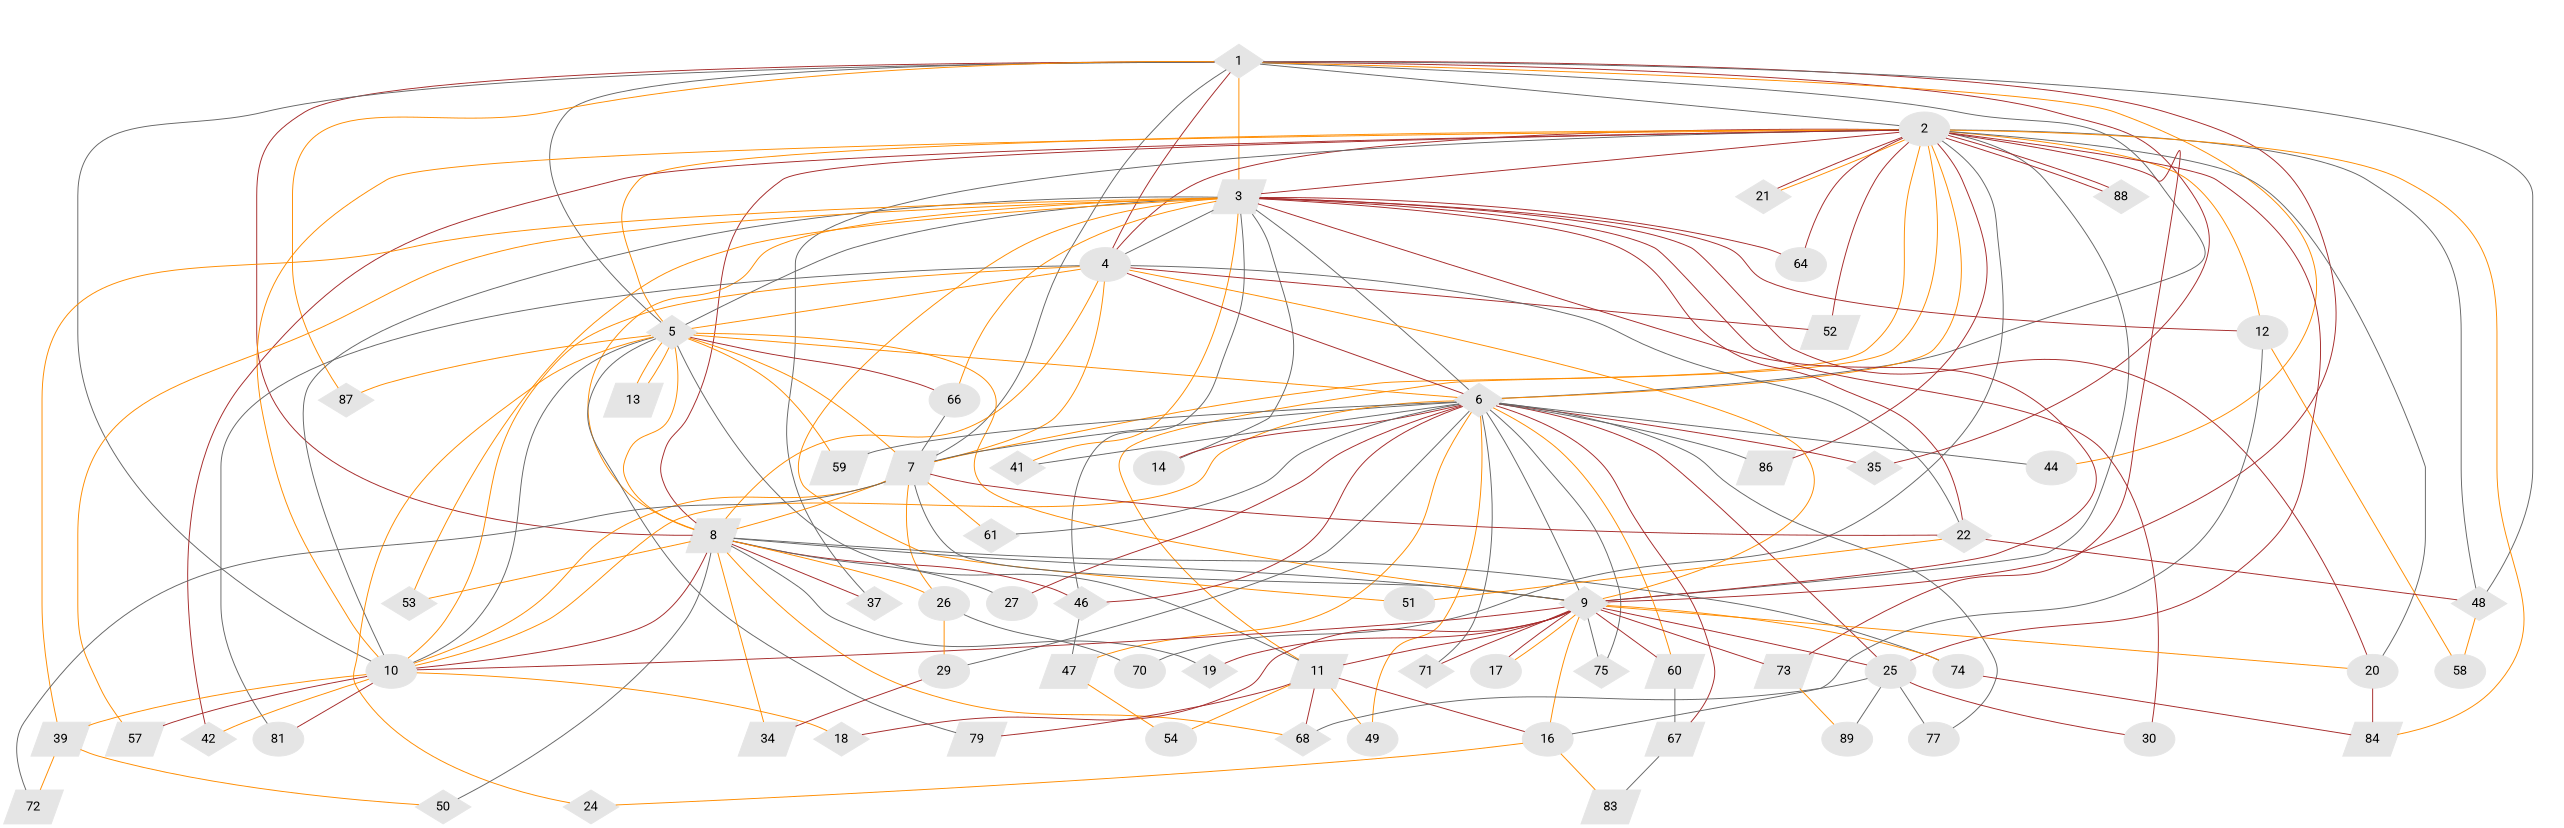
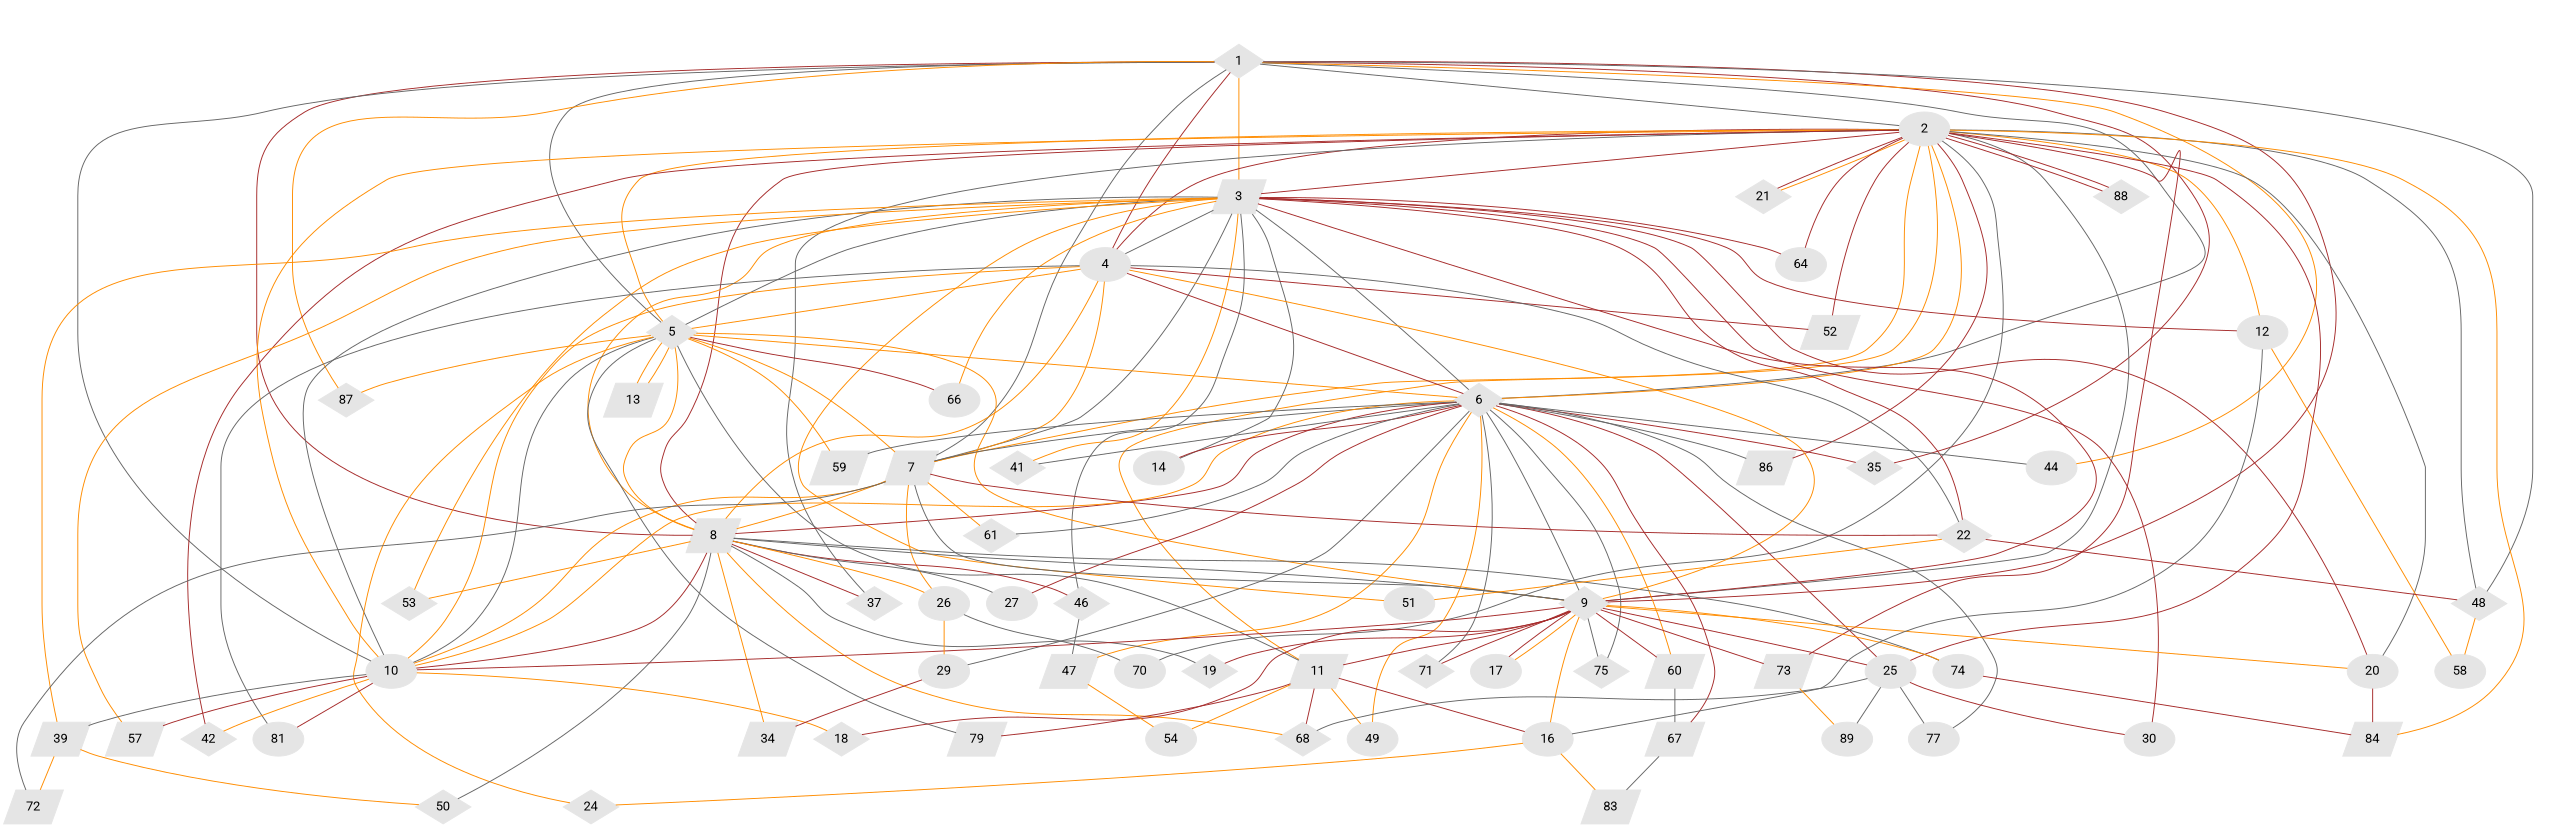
(936, 430) -> (1119, 383)
(1308, 543) -> (1181, 495)
(226, 694) -> (226, 694)
